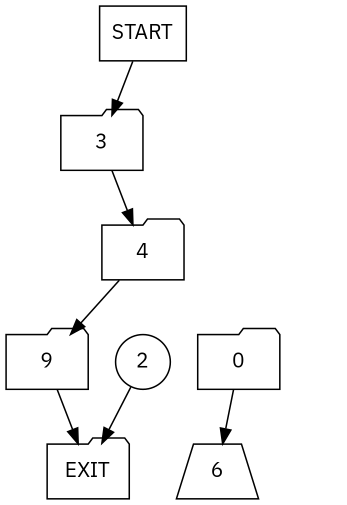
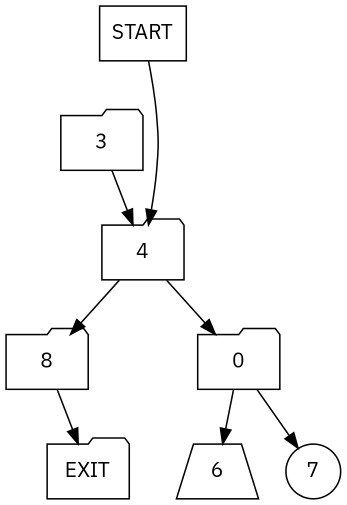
(125, 81) -> (158, 135)
none -> (186, 302)
(47, 362) -> (47, 362)
(143, 362) -> none
none -> (313, 471)
